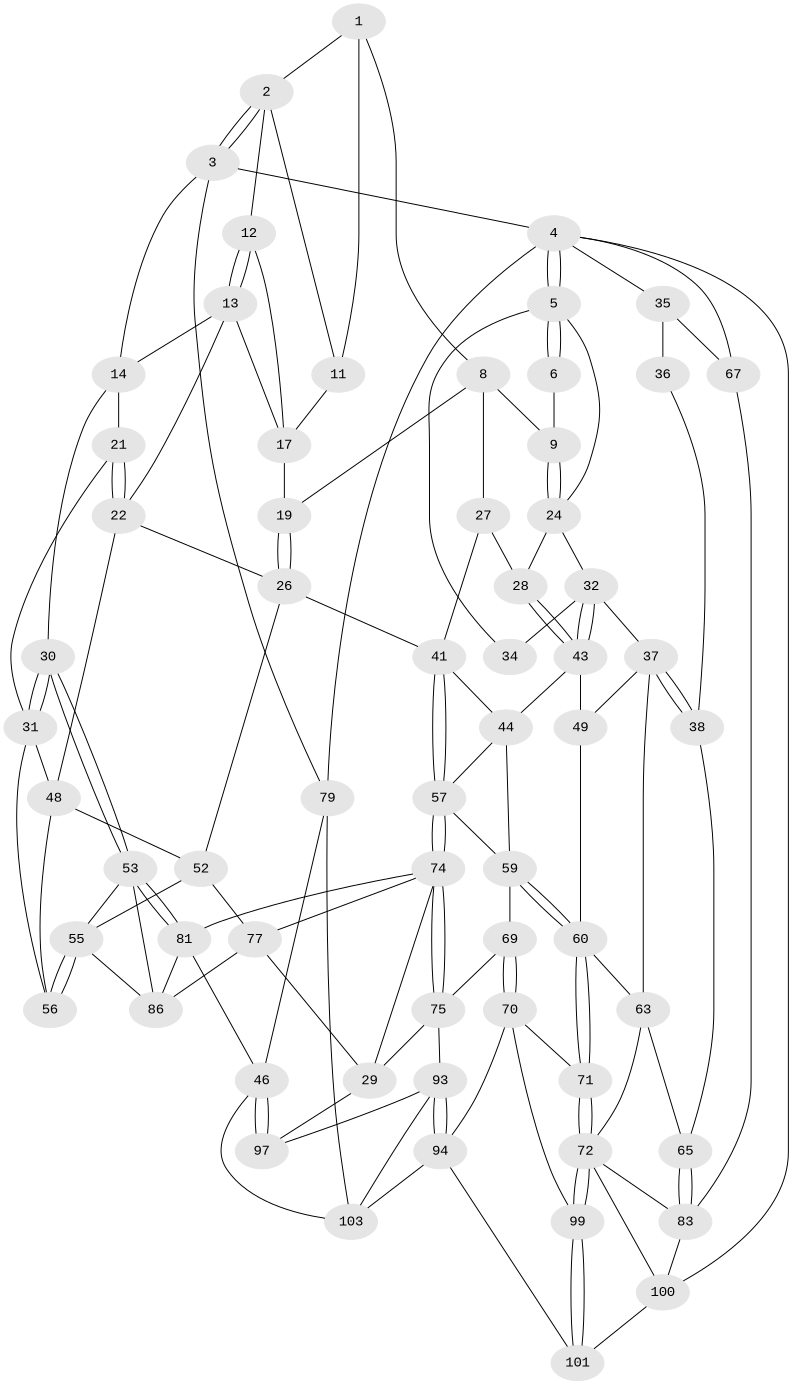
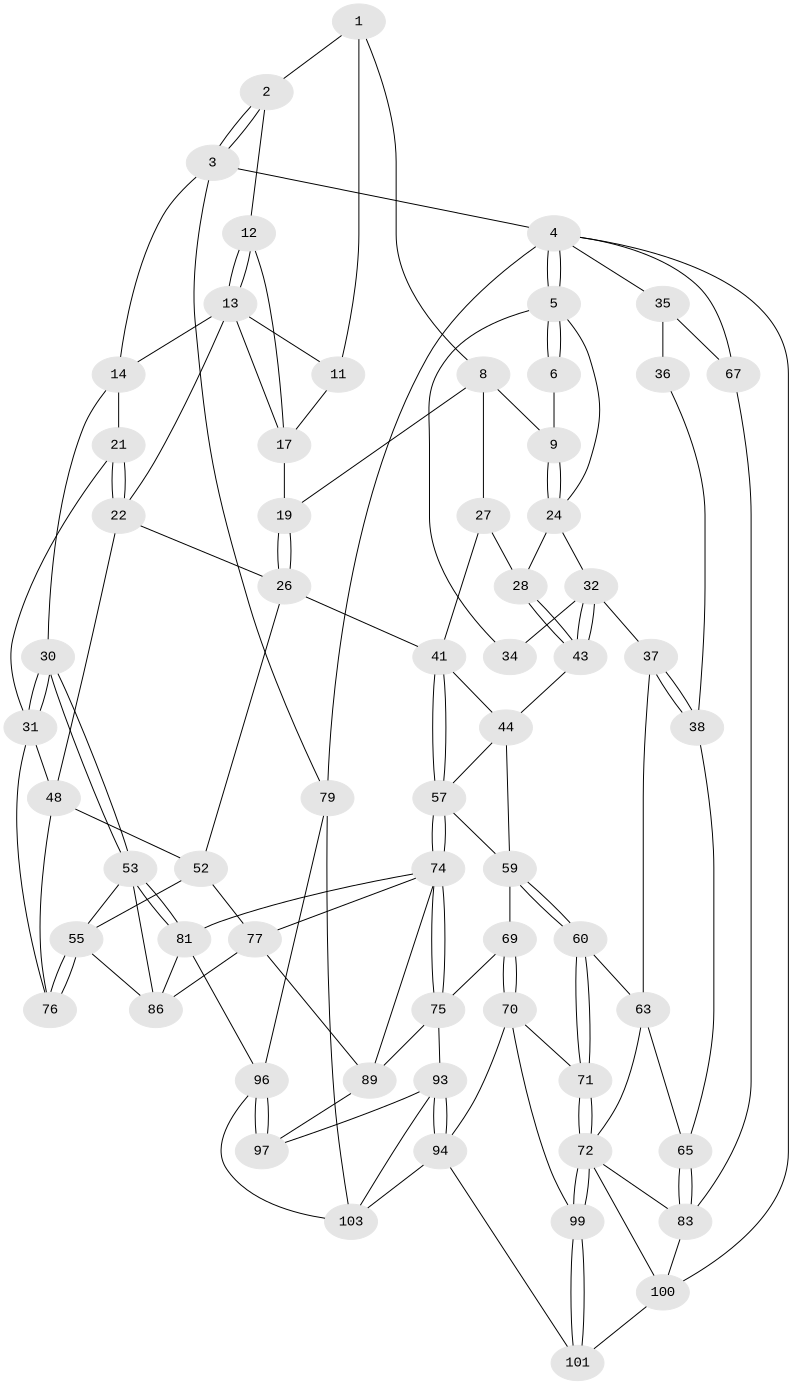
(303, 233) -> (284, 339)
(580, 728) -> none
(50, 1010) -> (50, 1010)
(262, 1081) -> (262, 1081)
(370, 1081) -> (370, 1081)
